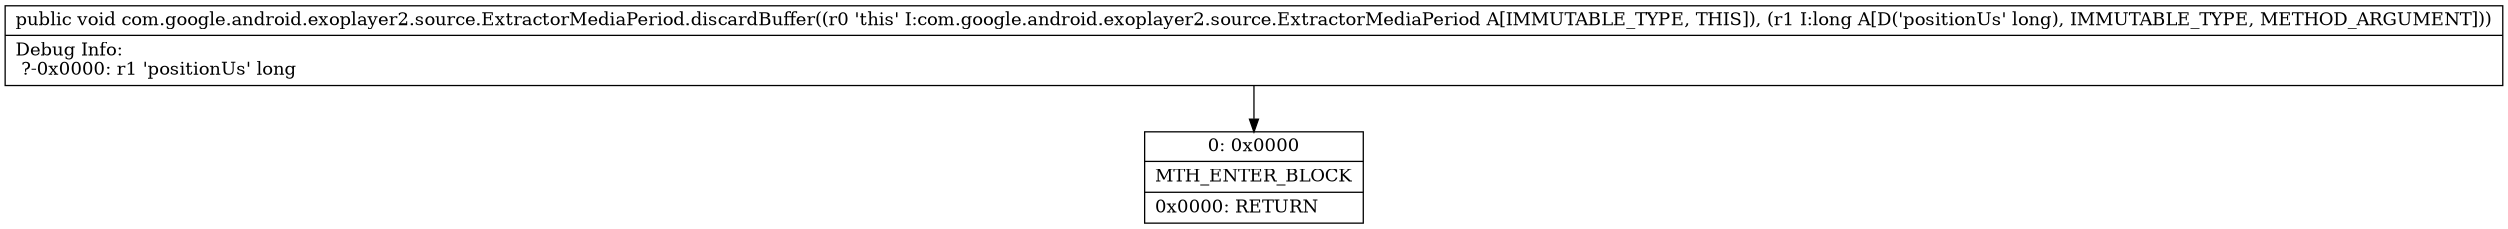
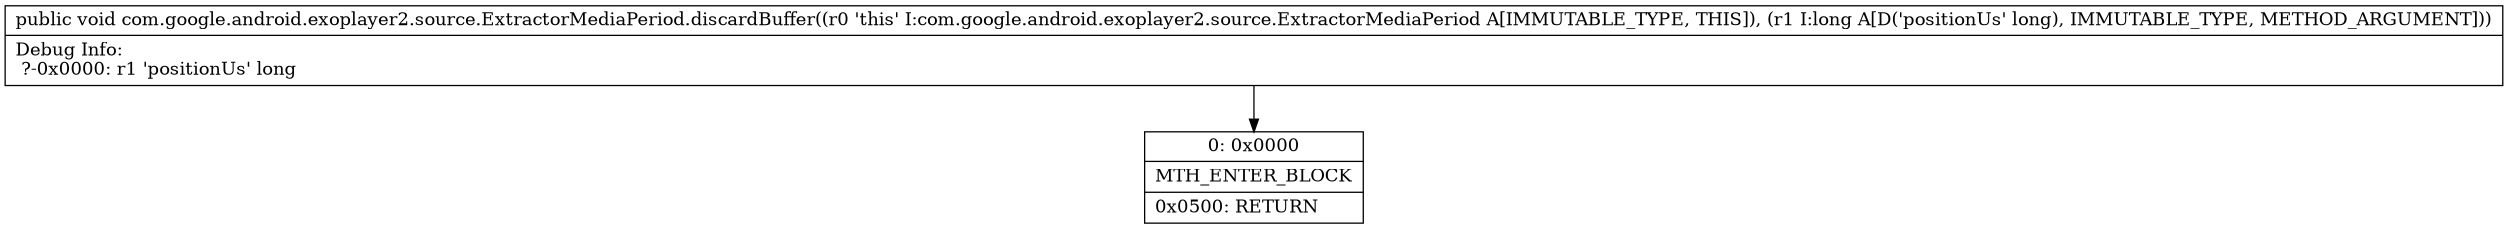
(1246, 207) -> (1246, 207)
